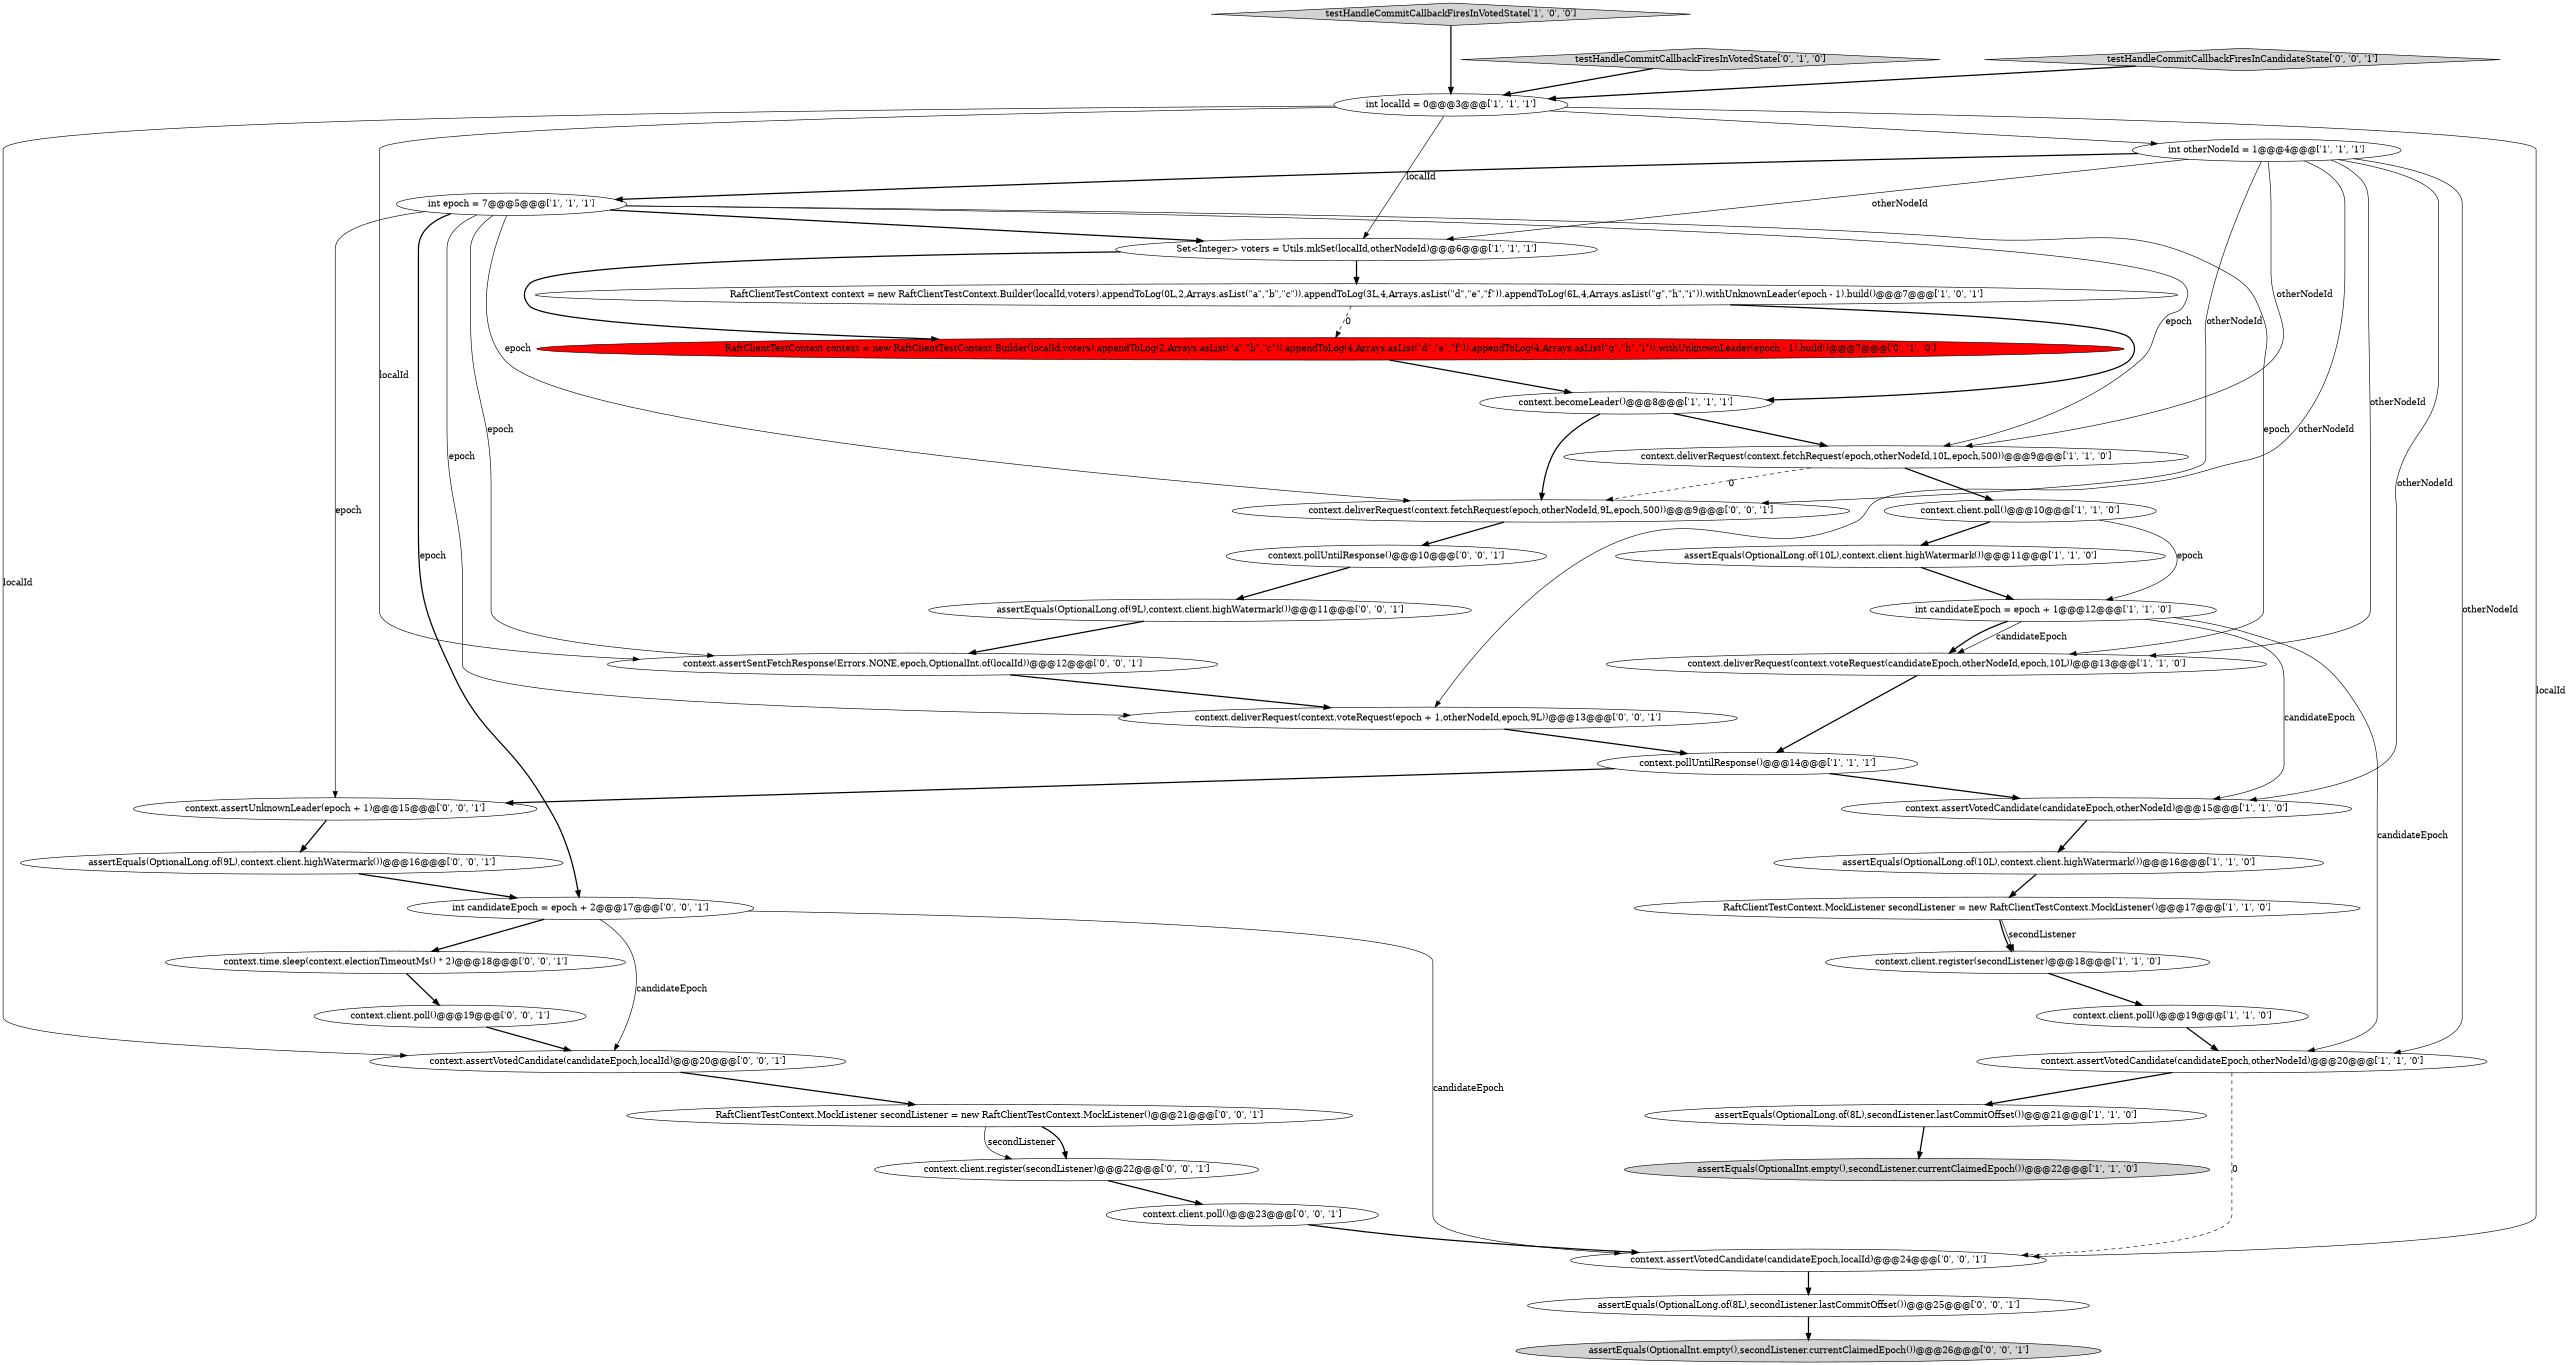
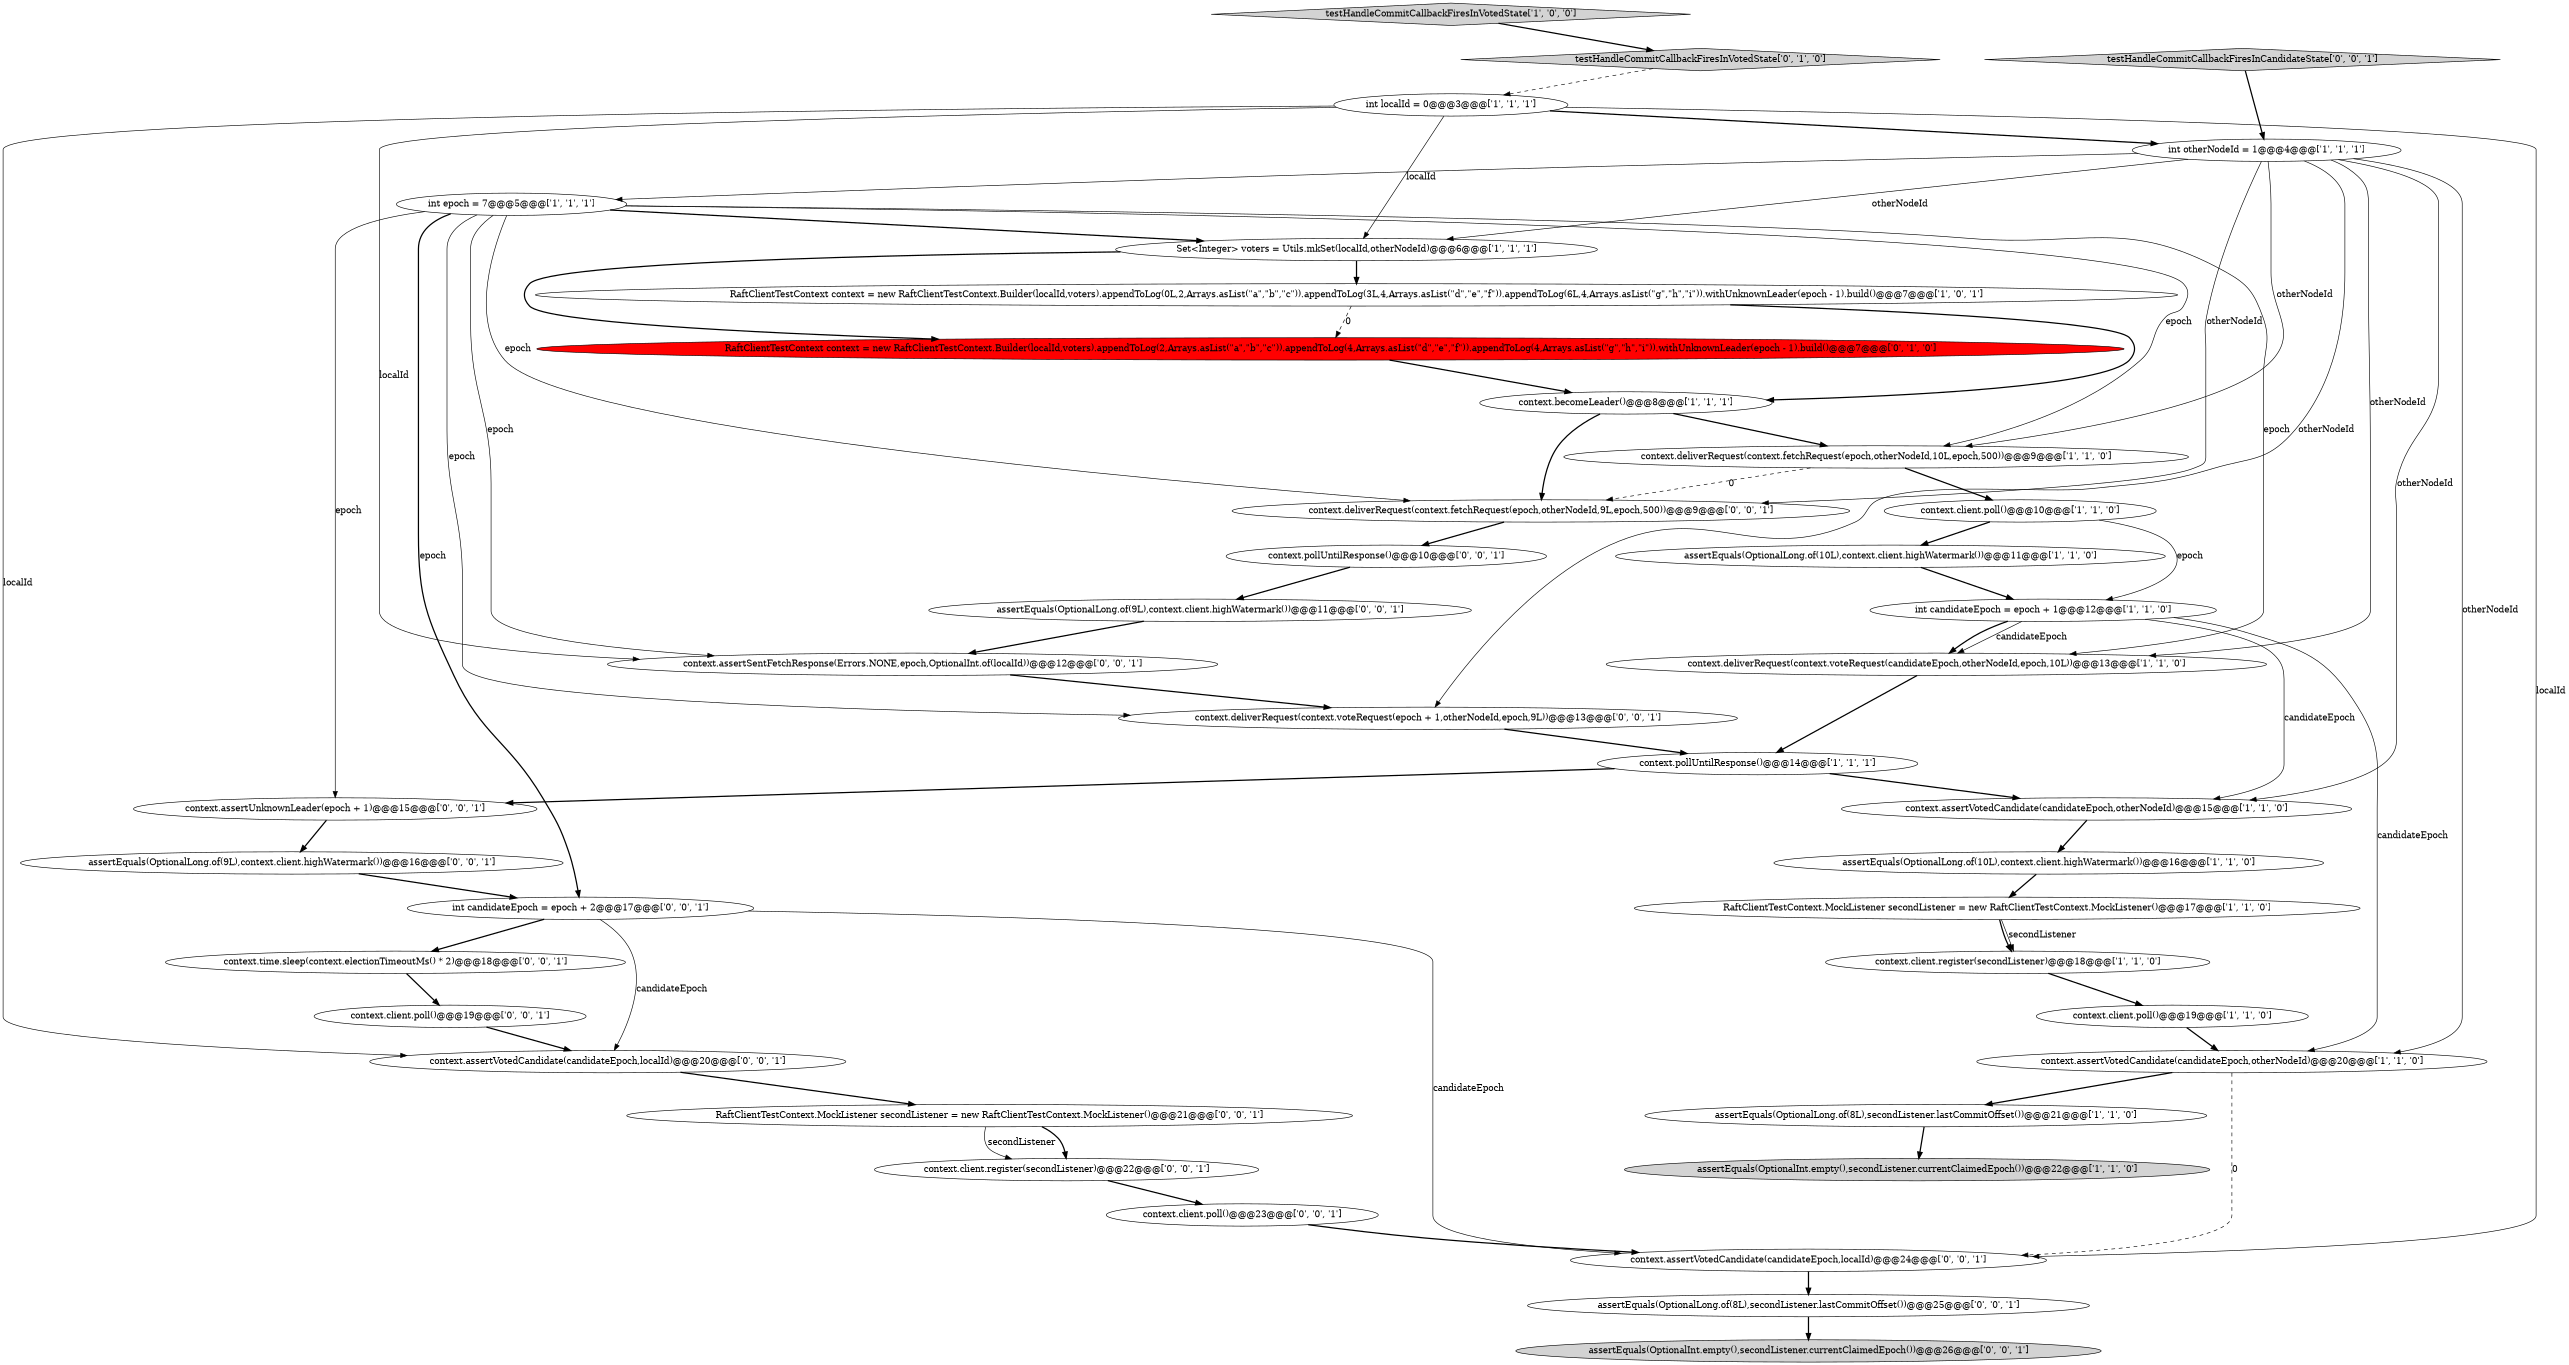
(1451, 56) -> (1573, 36)
(1582, 81) -> (1582, 81)
(1845, 82) -> (2254, 102)
(1850, 127) -> (1850, 127)
(1380, 173) -> (1380, 173)
